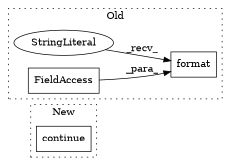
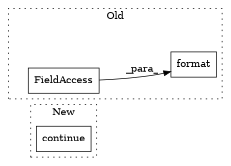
(64, 43) -> none
